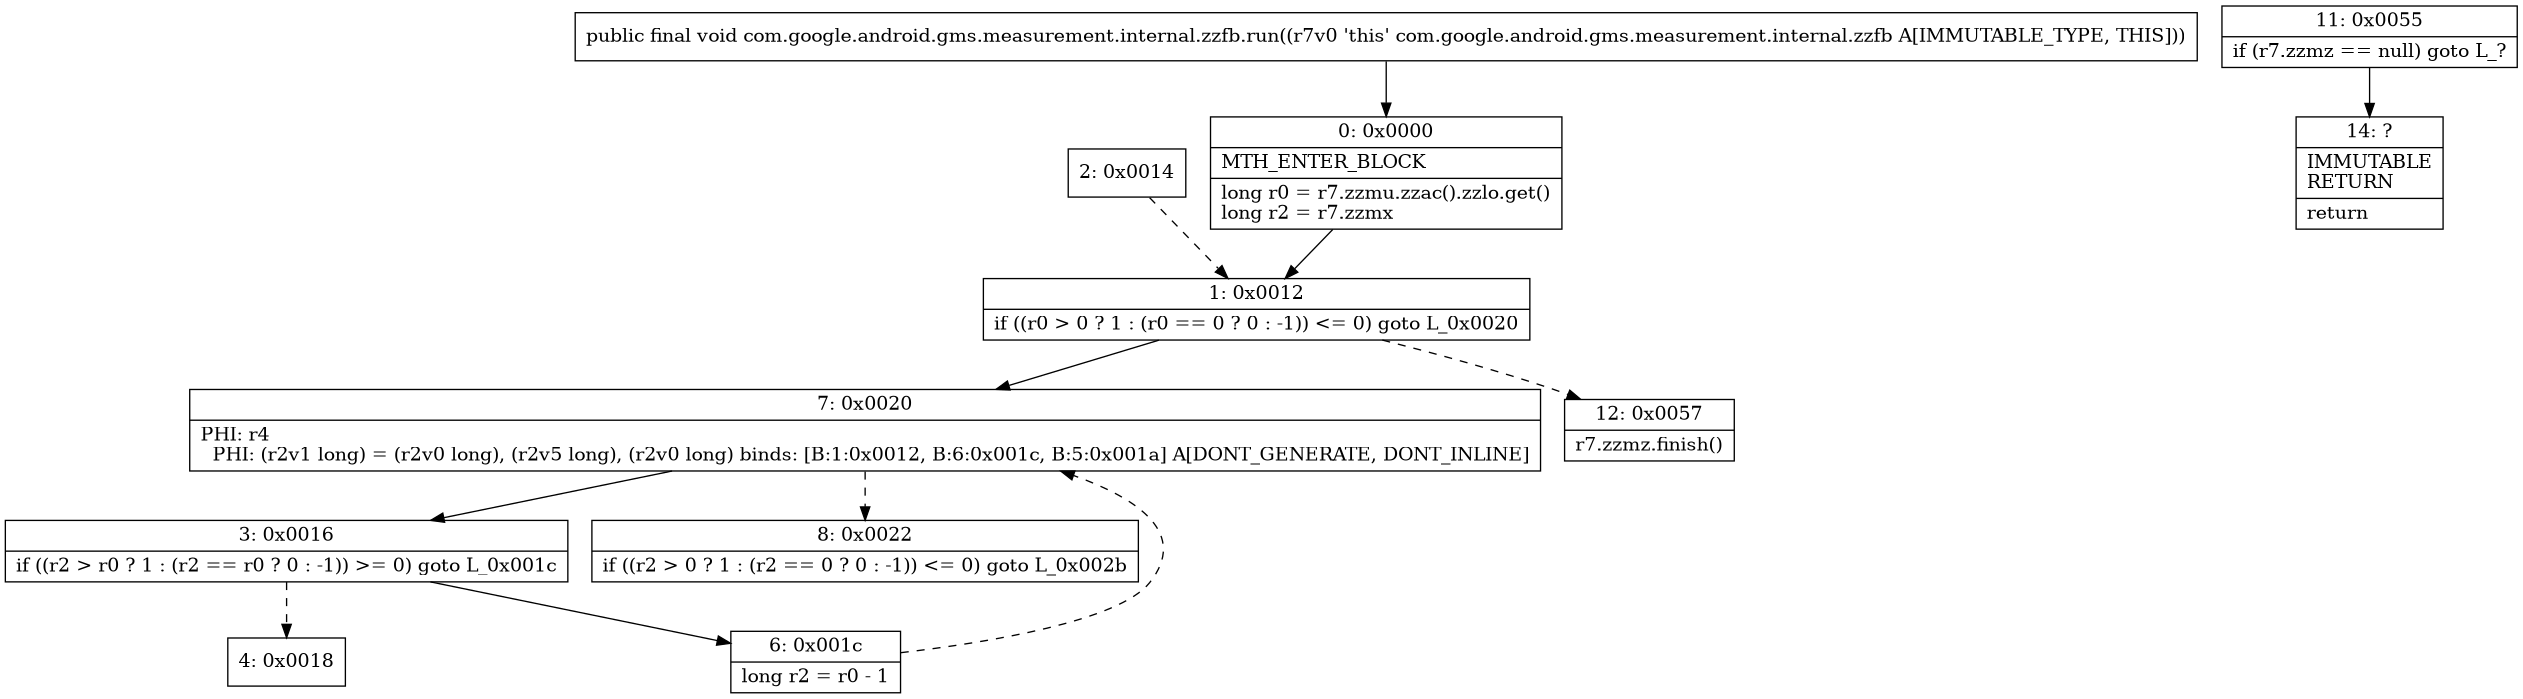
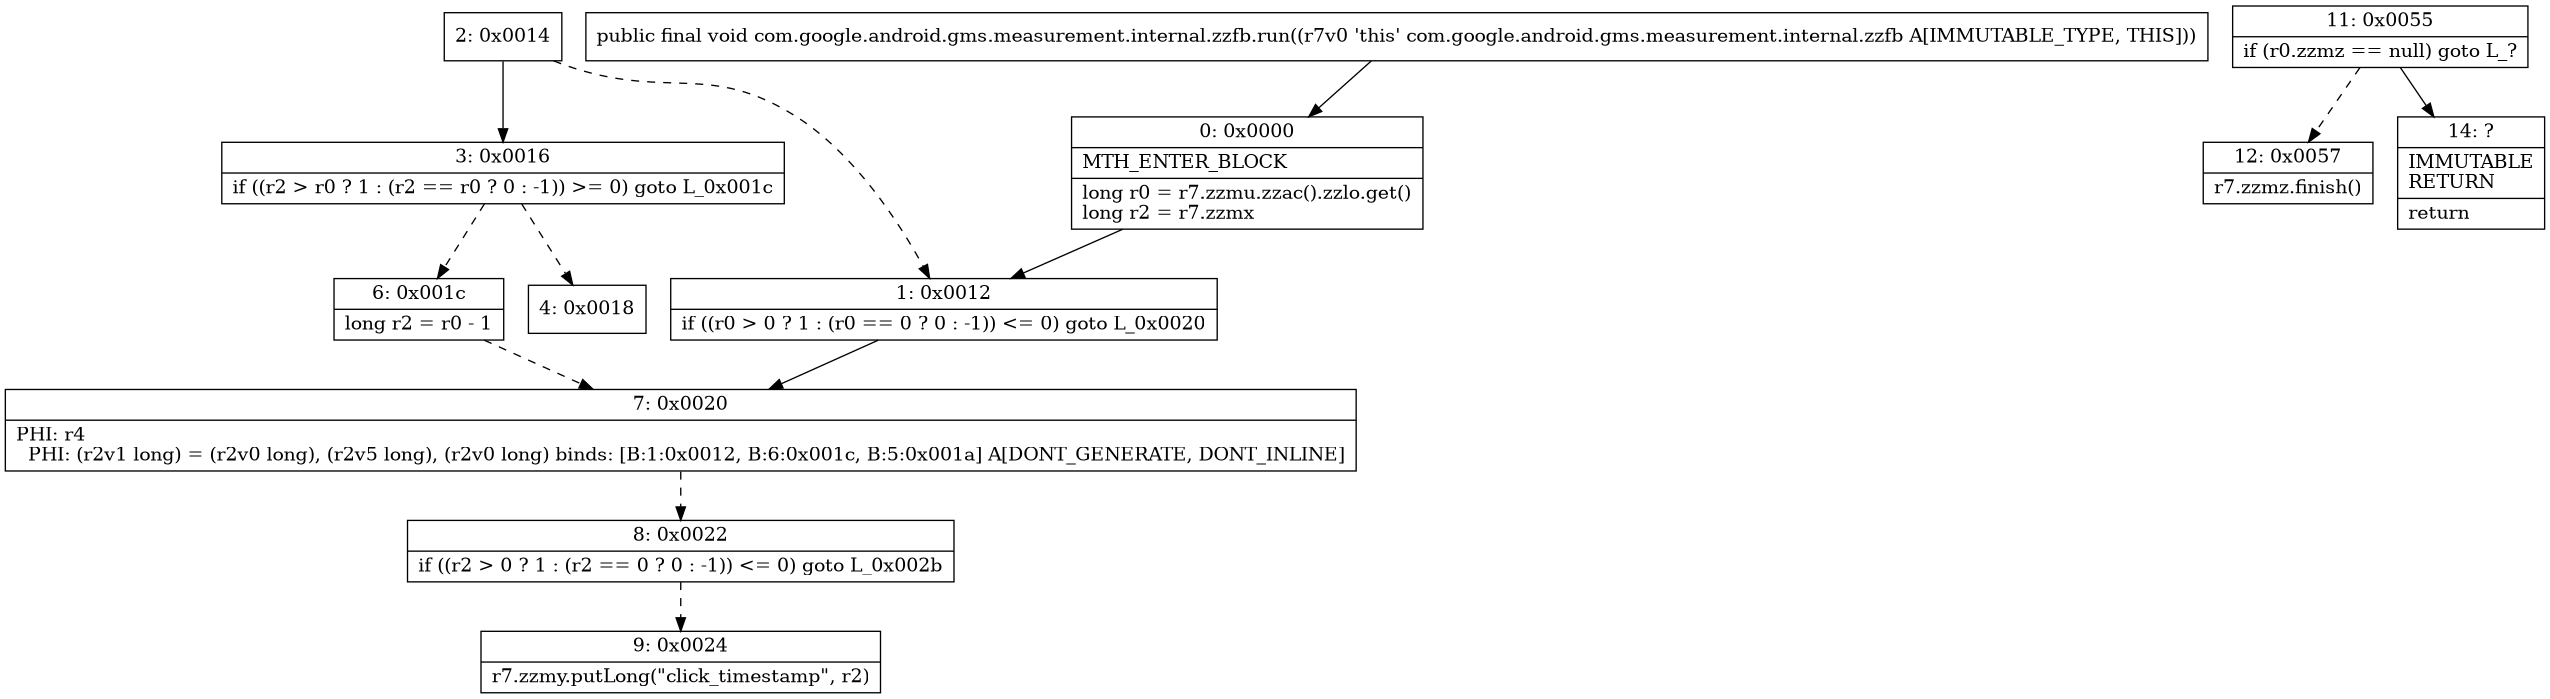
(2370, 51) -> (2380, 51)
(1476, 365) -> (2338, 99)
(558, 494) -> (503, 95)
(574, 611) -> (465, 235)
none -> (681, 662)
